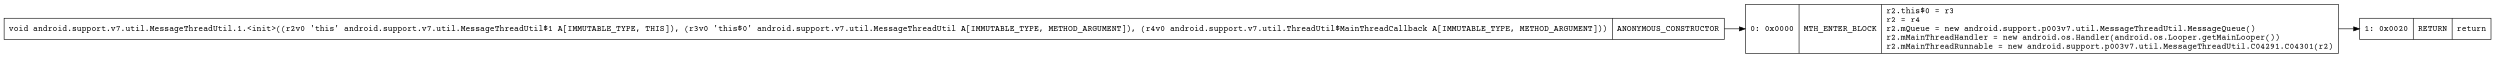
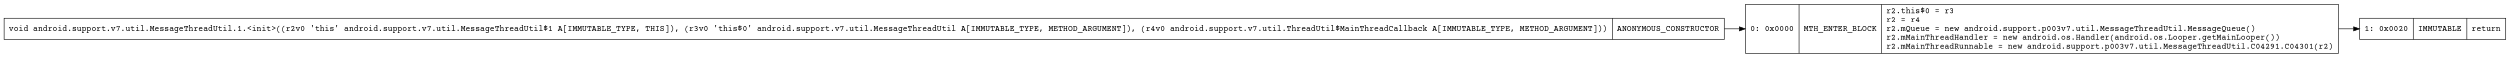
(2433, 29) -> (2440, 29)
